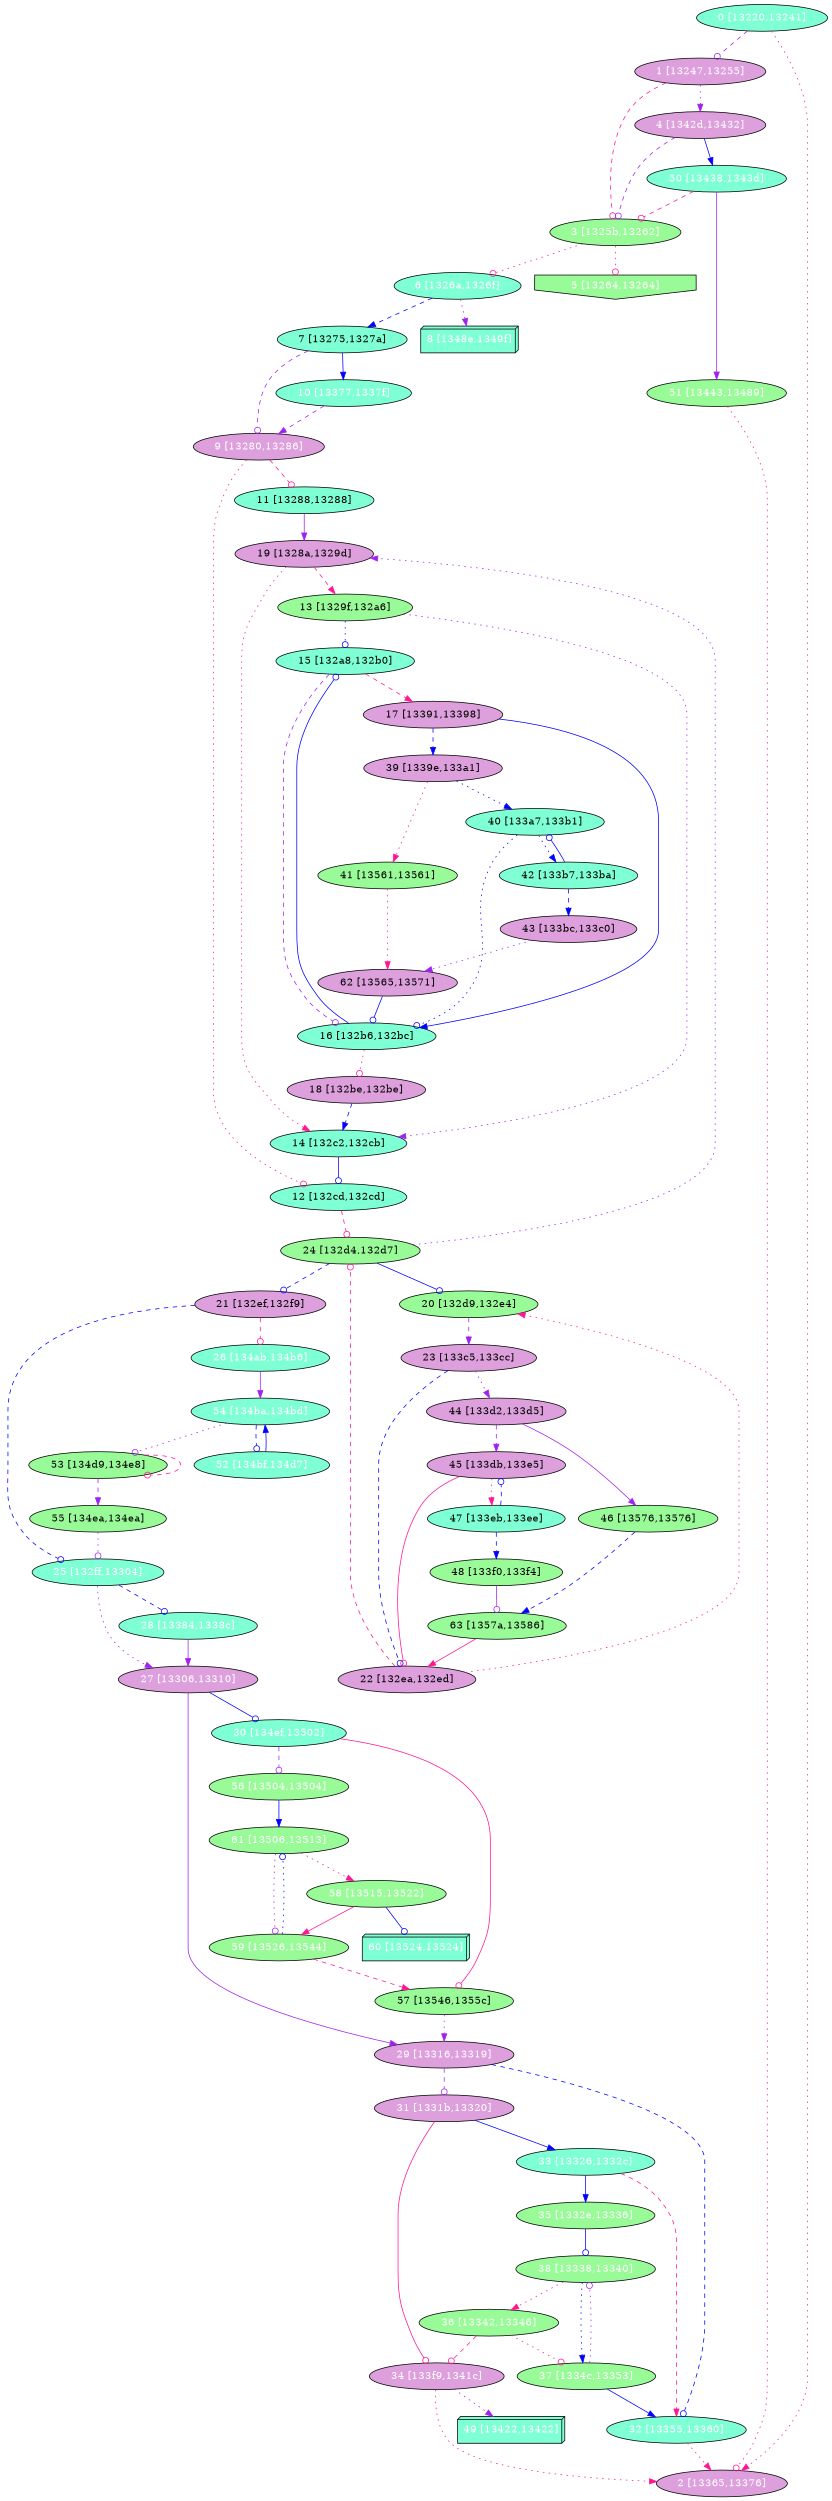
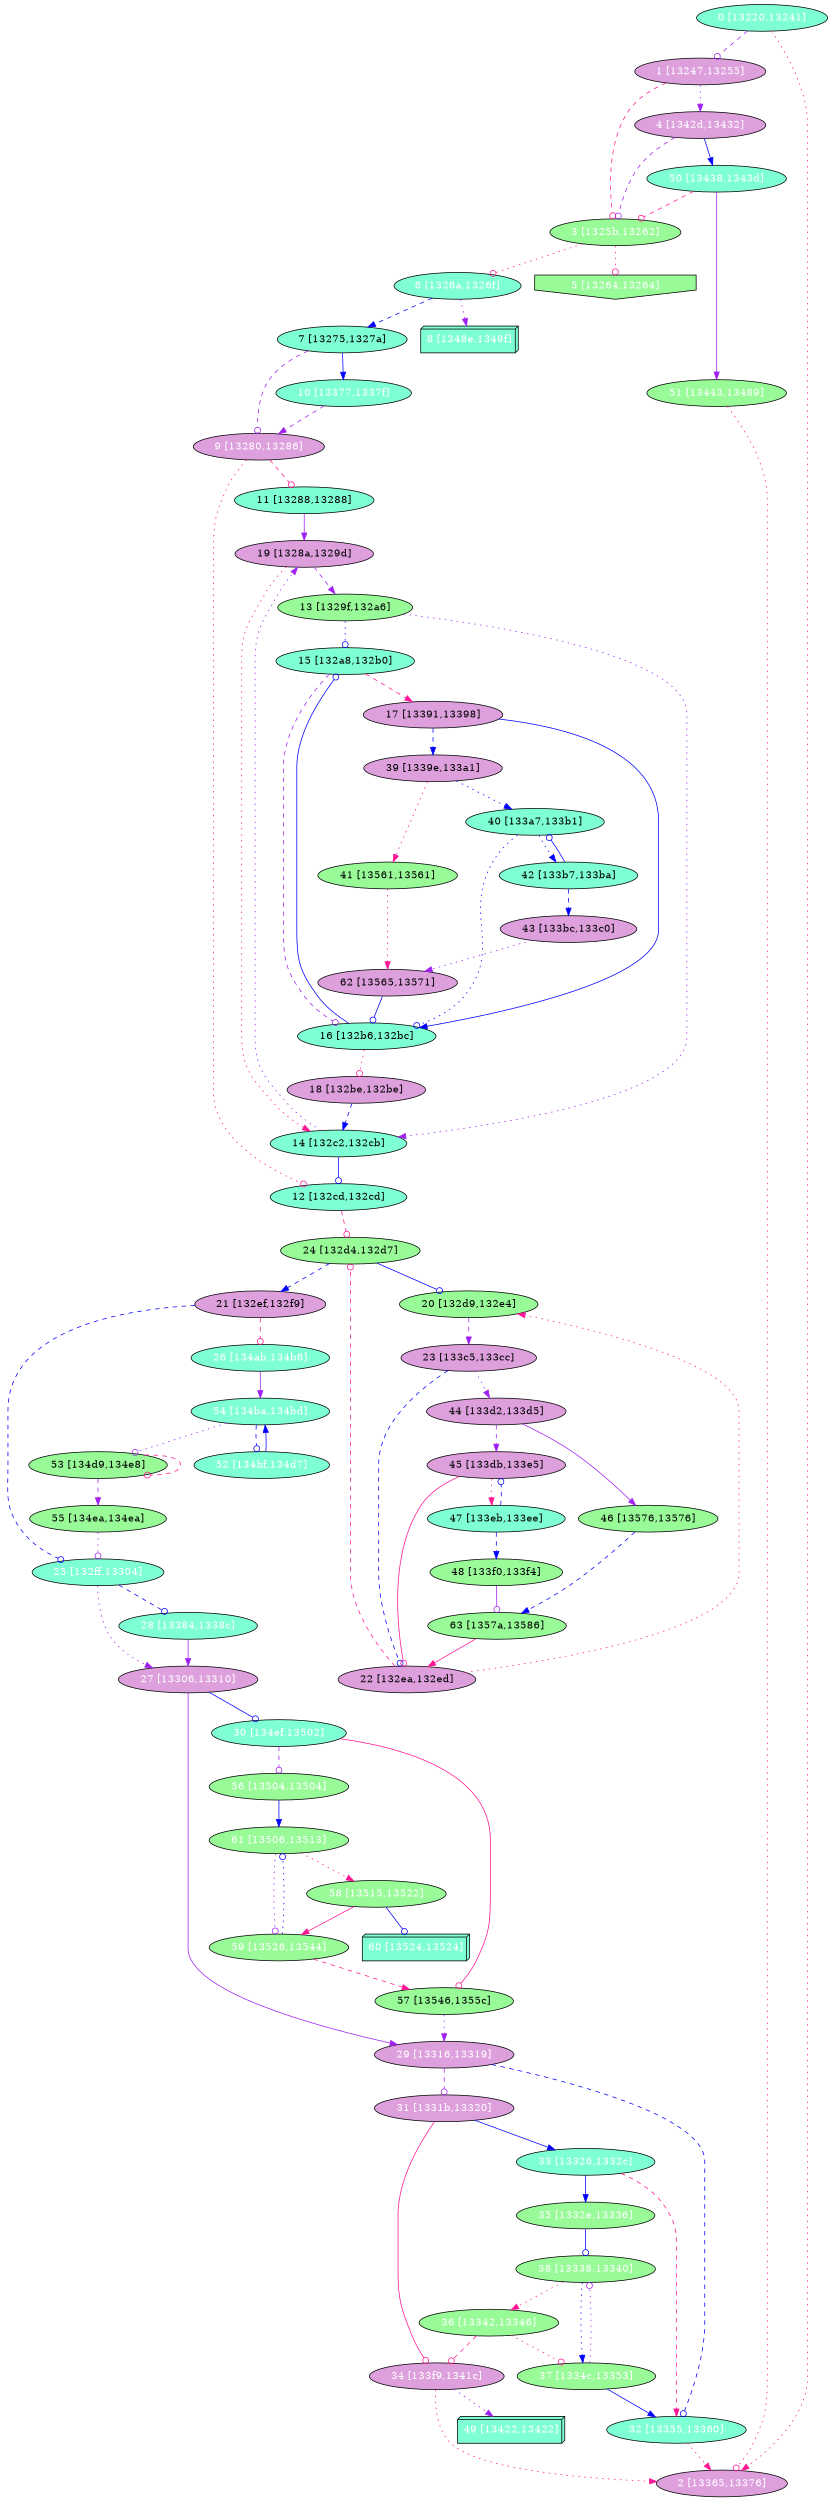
(322, 578) -> (322, 578)
(715, 884) -> (255, 860)
(308, 1276) -> (308, 1276)
